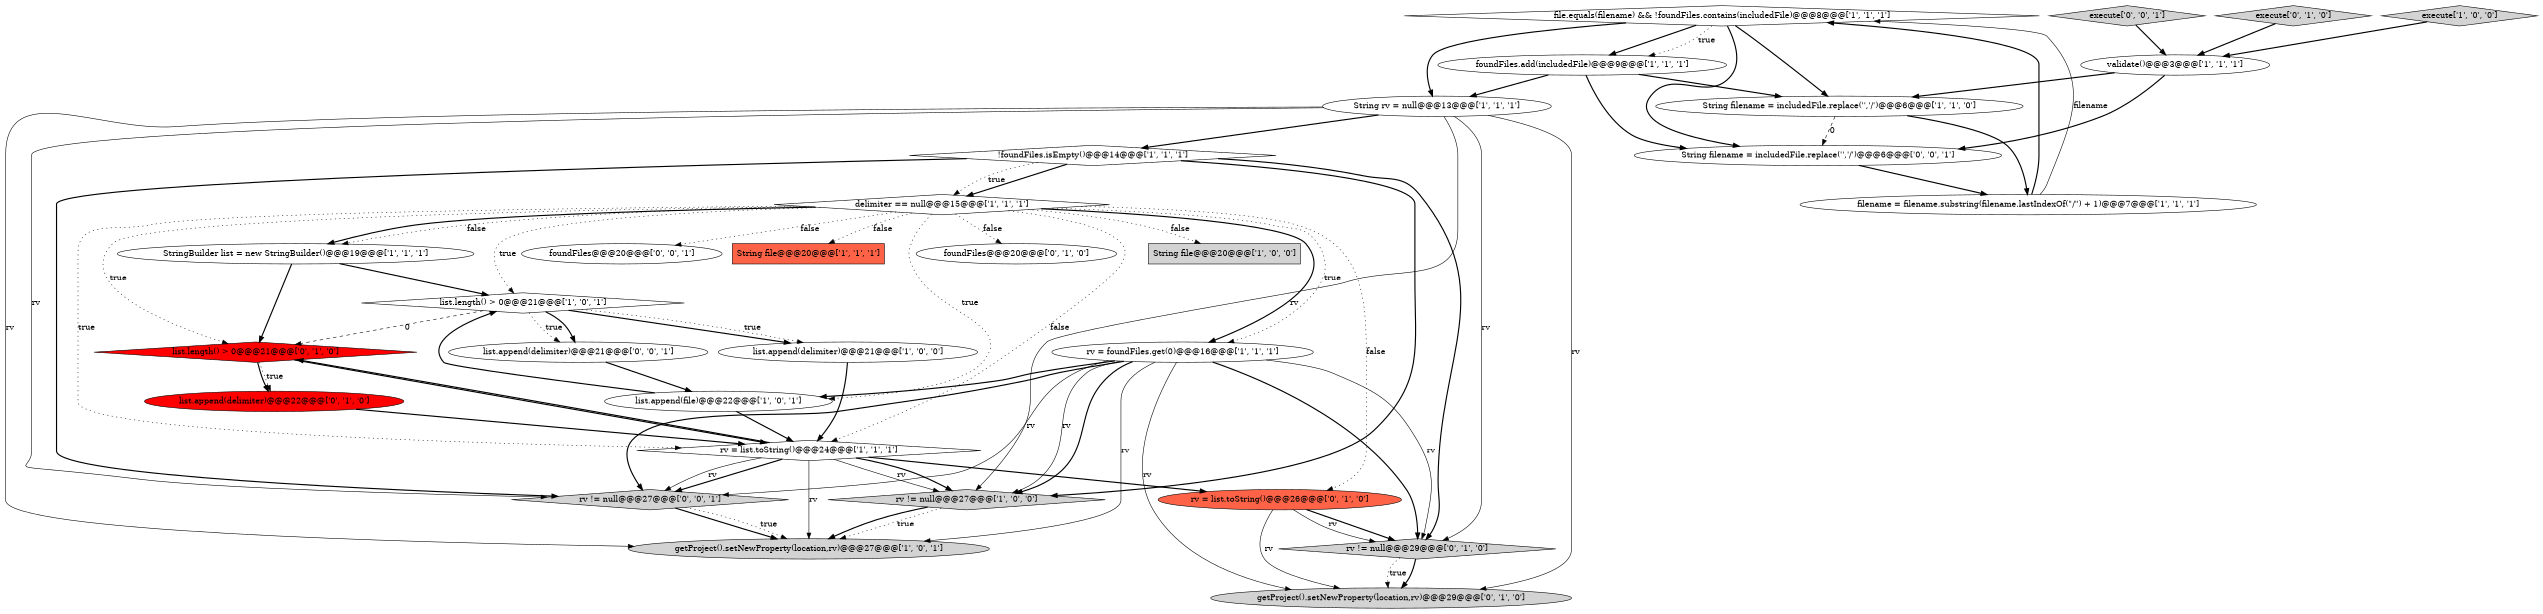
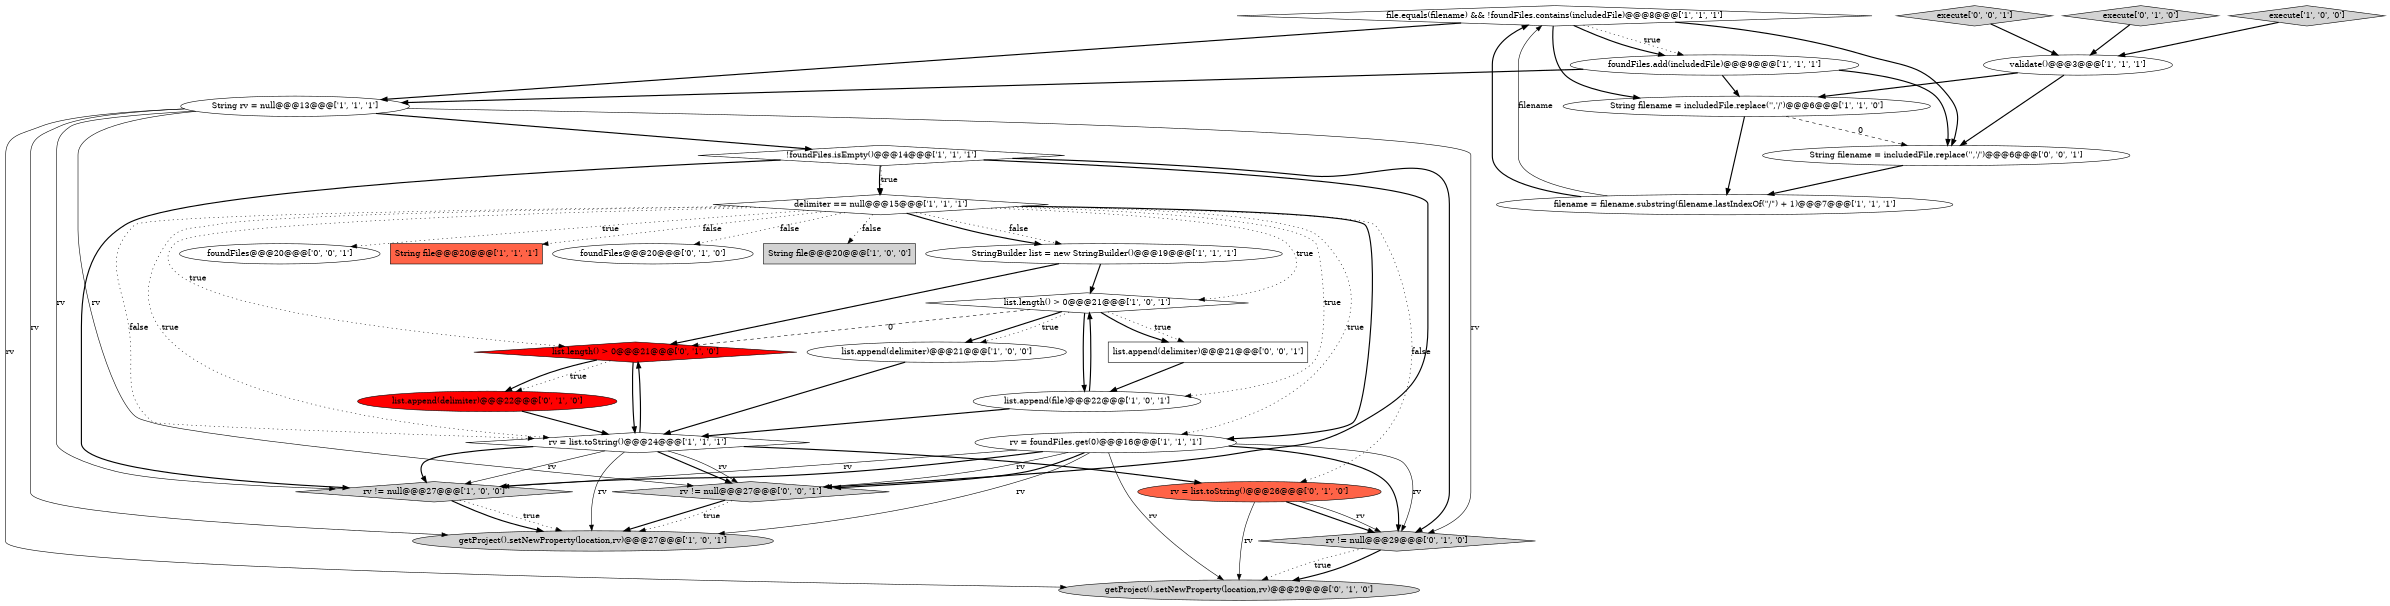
(810, 229) -> (611, 229)
(578, 352) -> (1208, 352)
(971, 384) -> (1083, 349)
